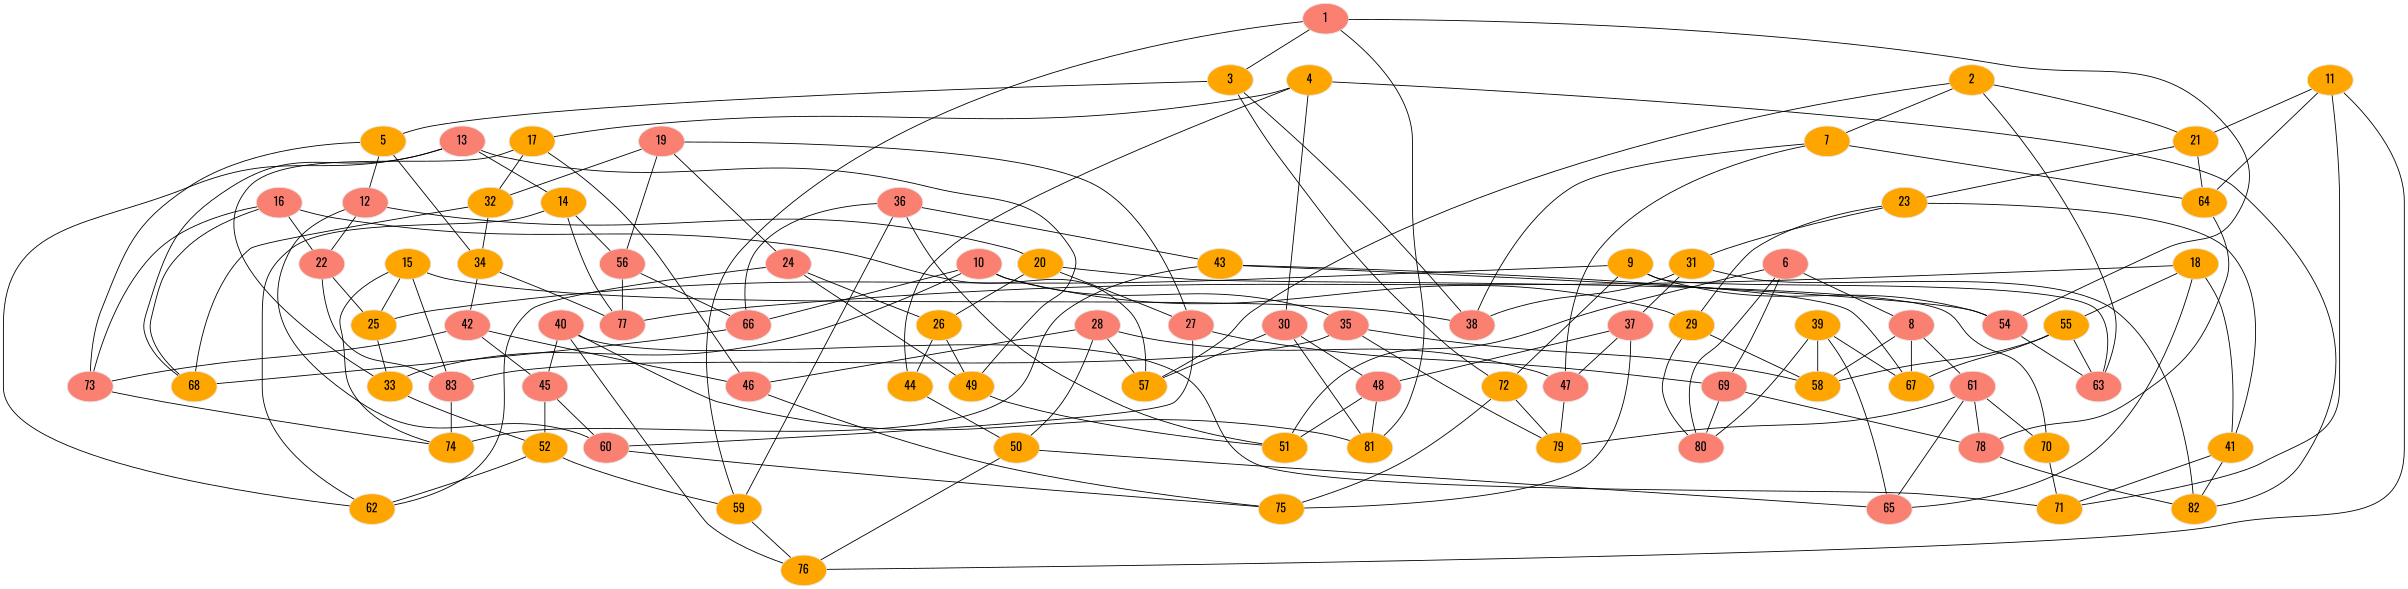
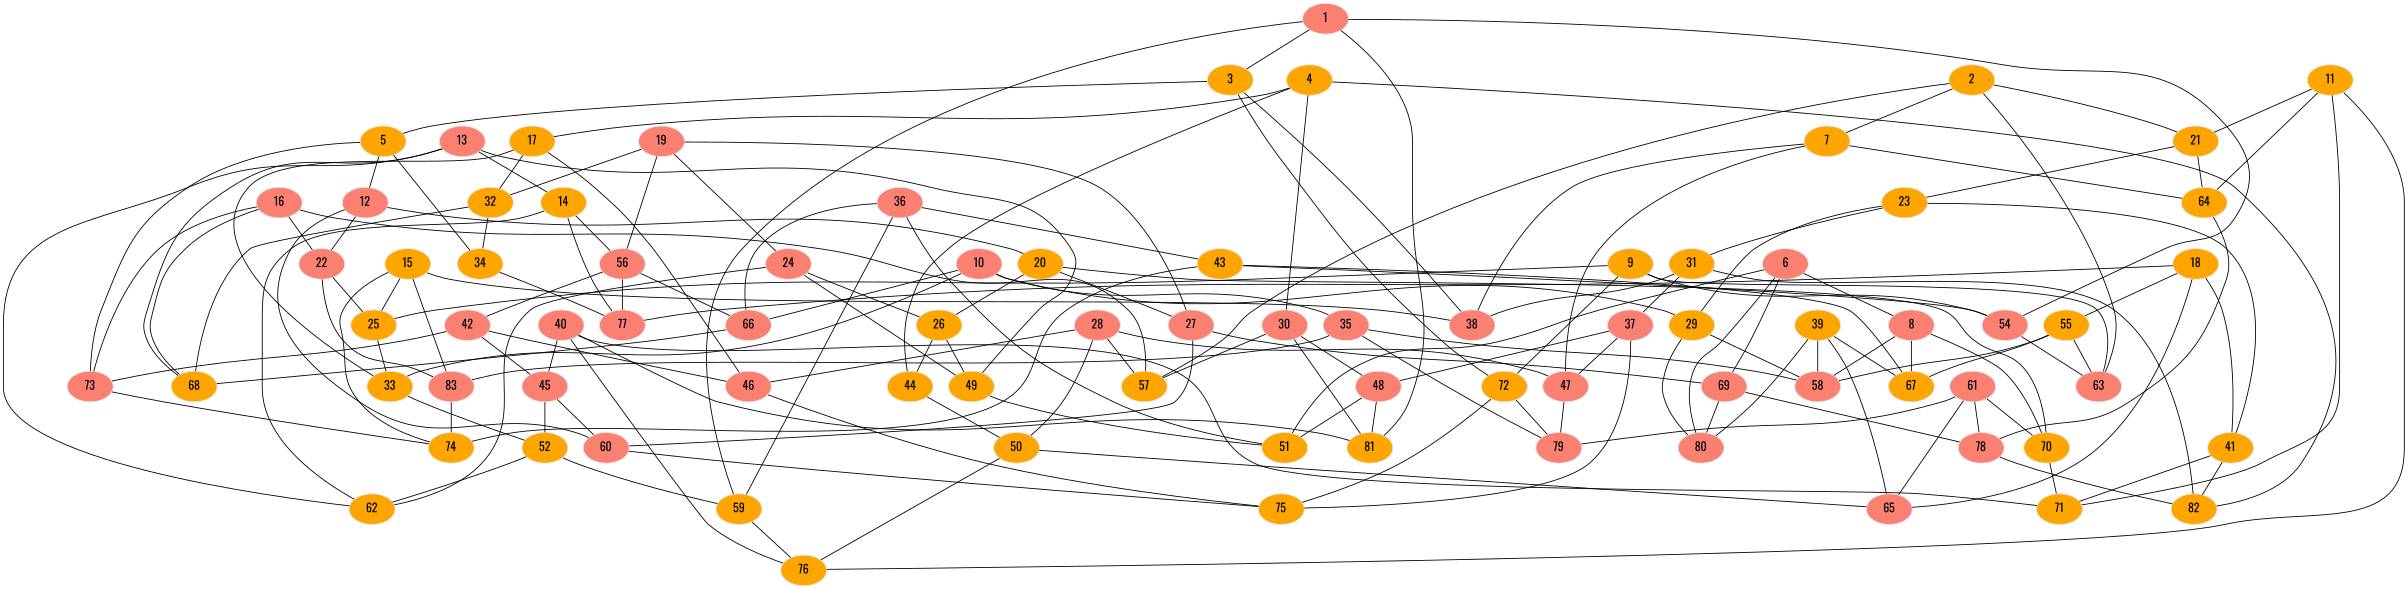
(474, 294) -> (565, 286)
(1941, 355) -> (2000, 368)
(1818, 387) -> (1818, 387)
(1559, 448) -> (1559, 448)
